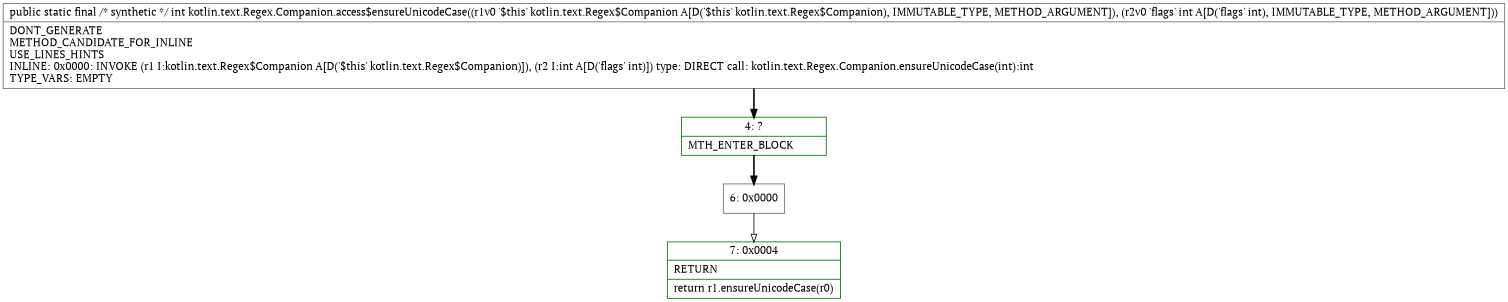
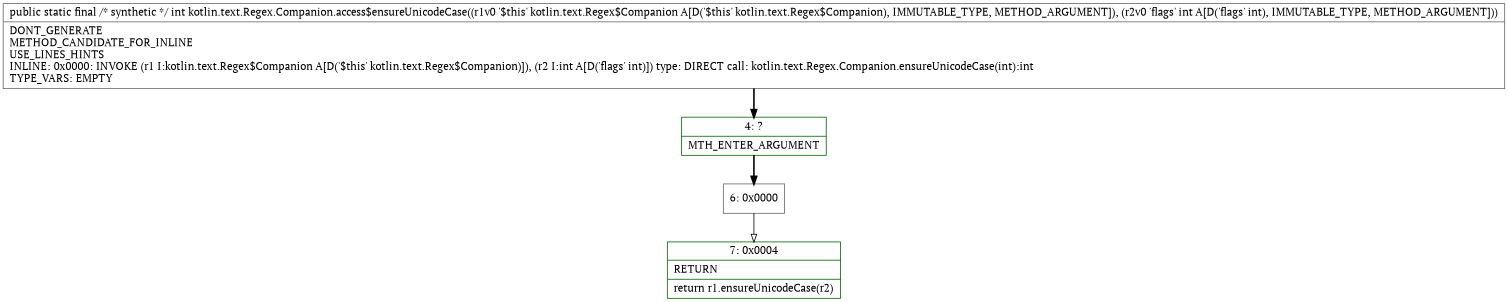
(741, 145) -> (754, 145)
(754, 288) -> (754, 288)
